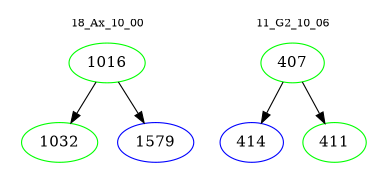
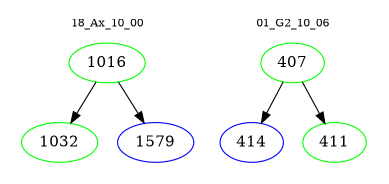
(293, 24) -> (293, 24)
